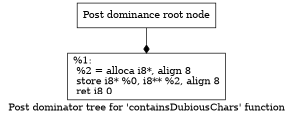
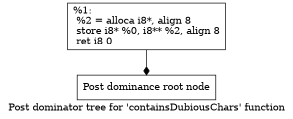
(146, 36) -> (146, 58)
